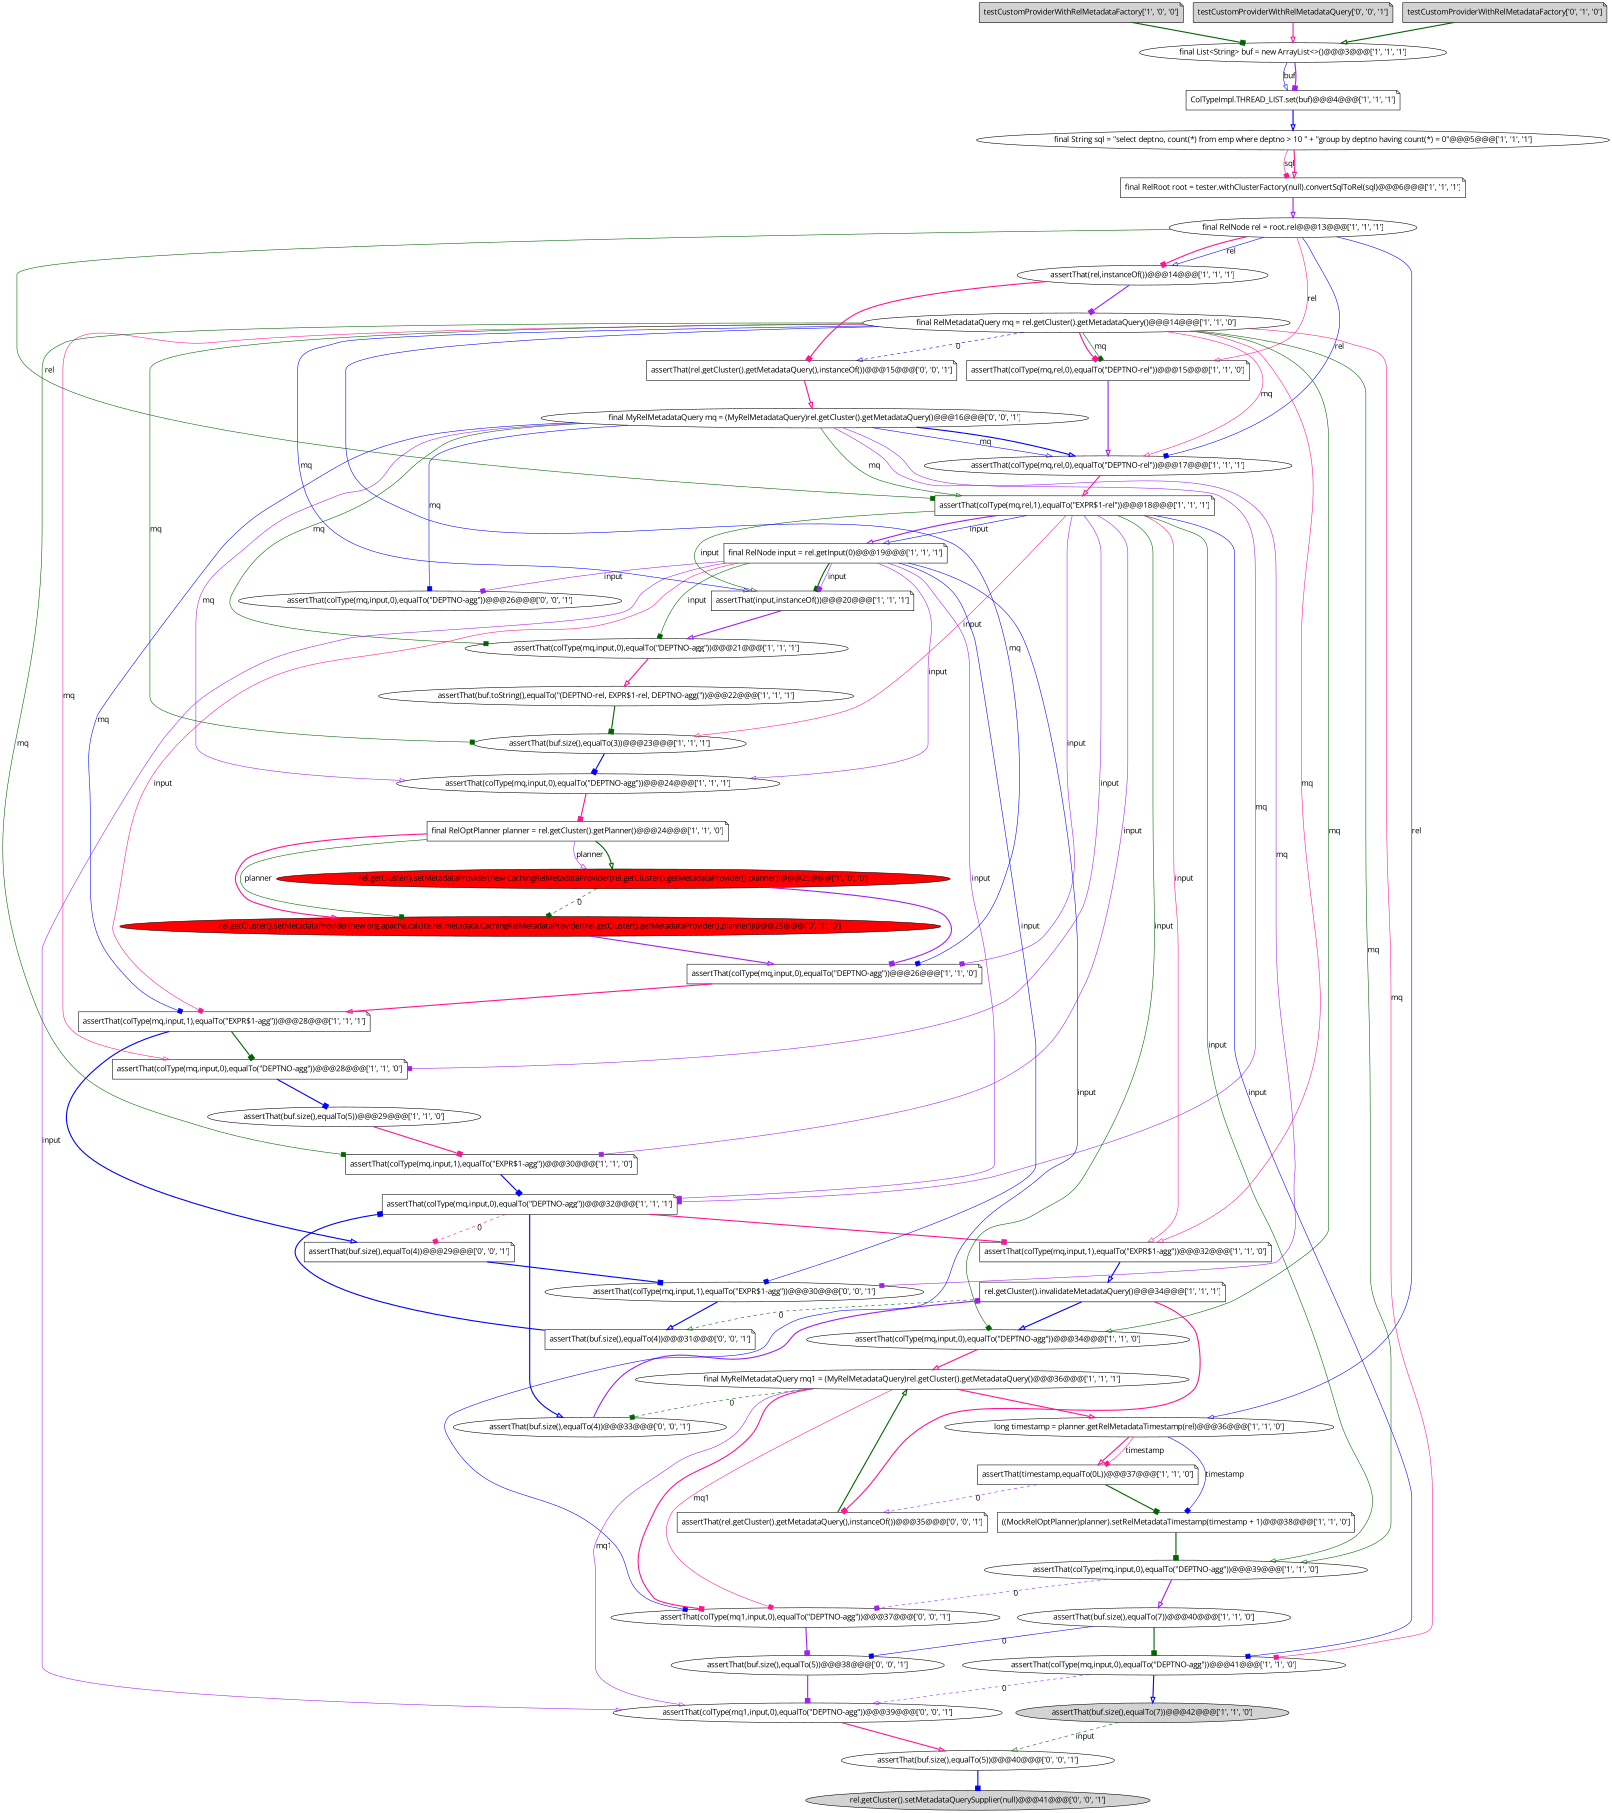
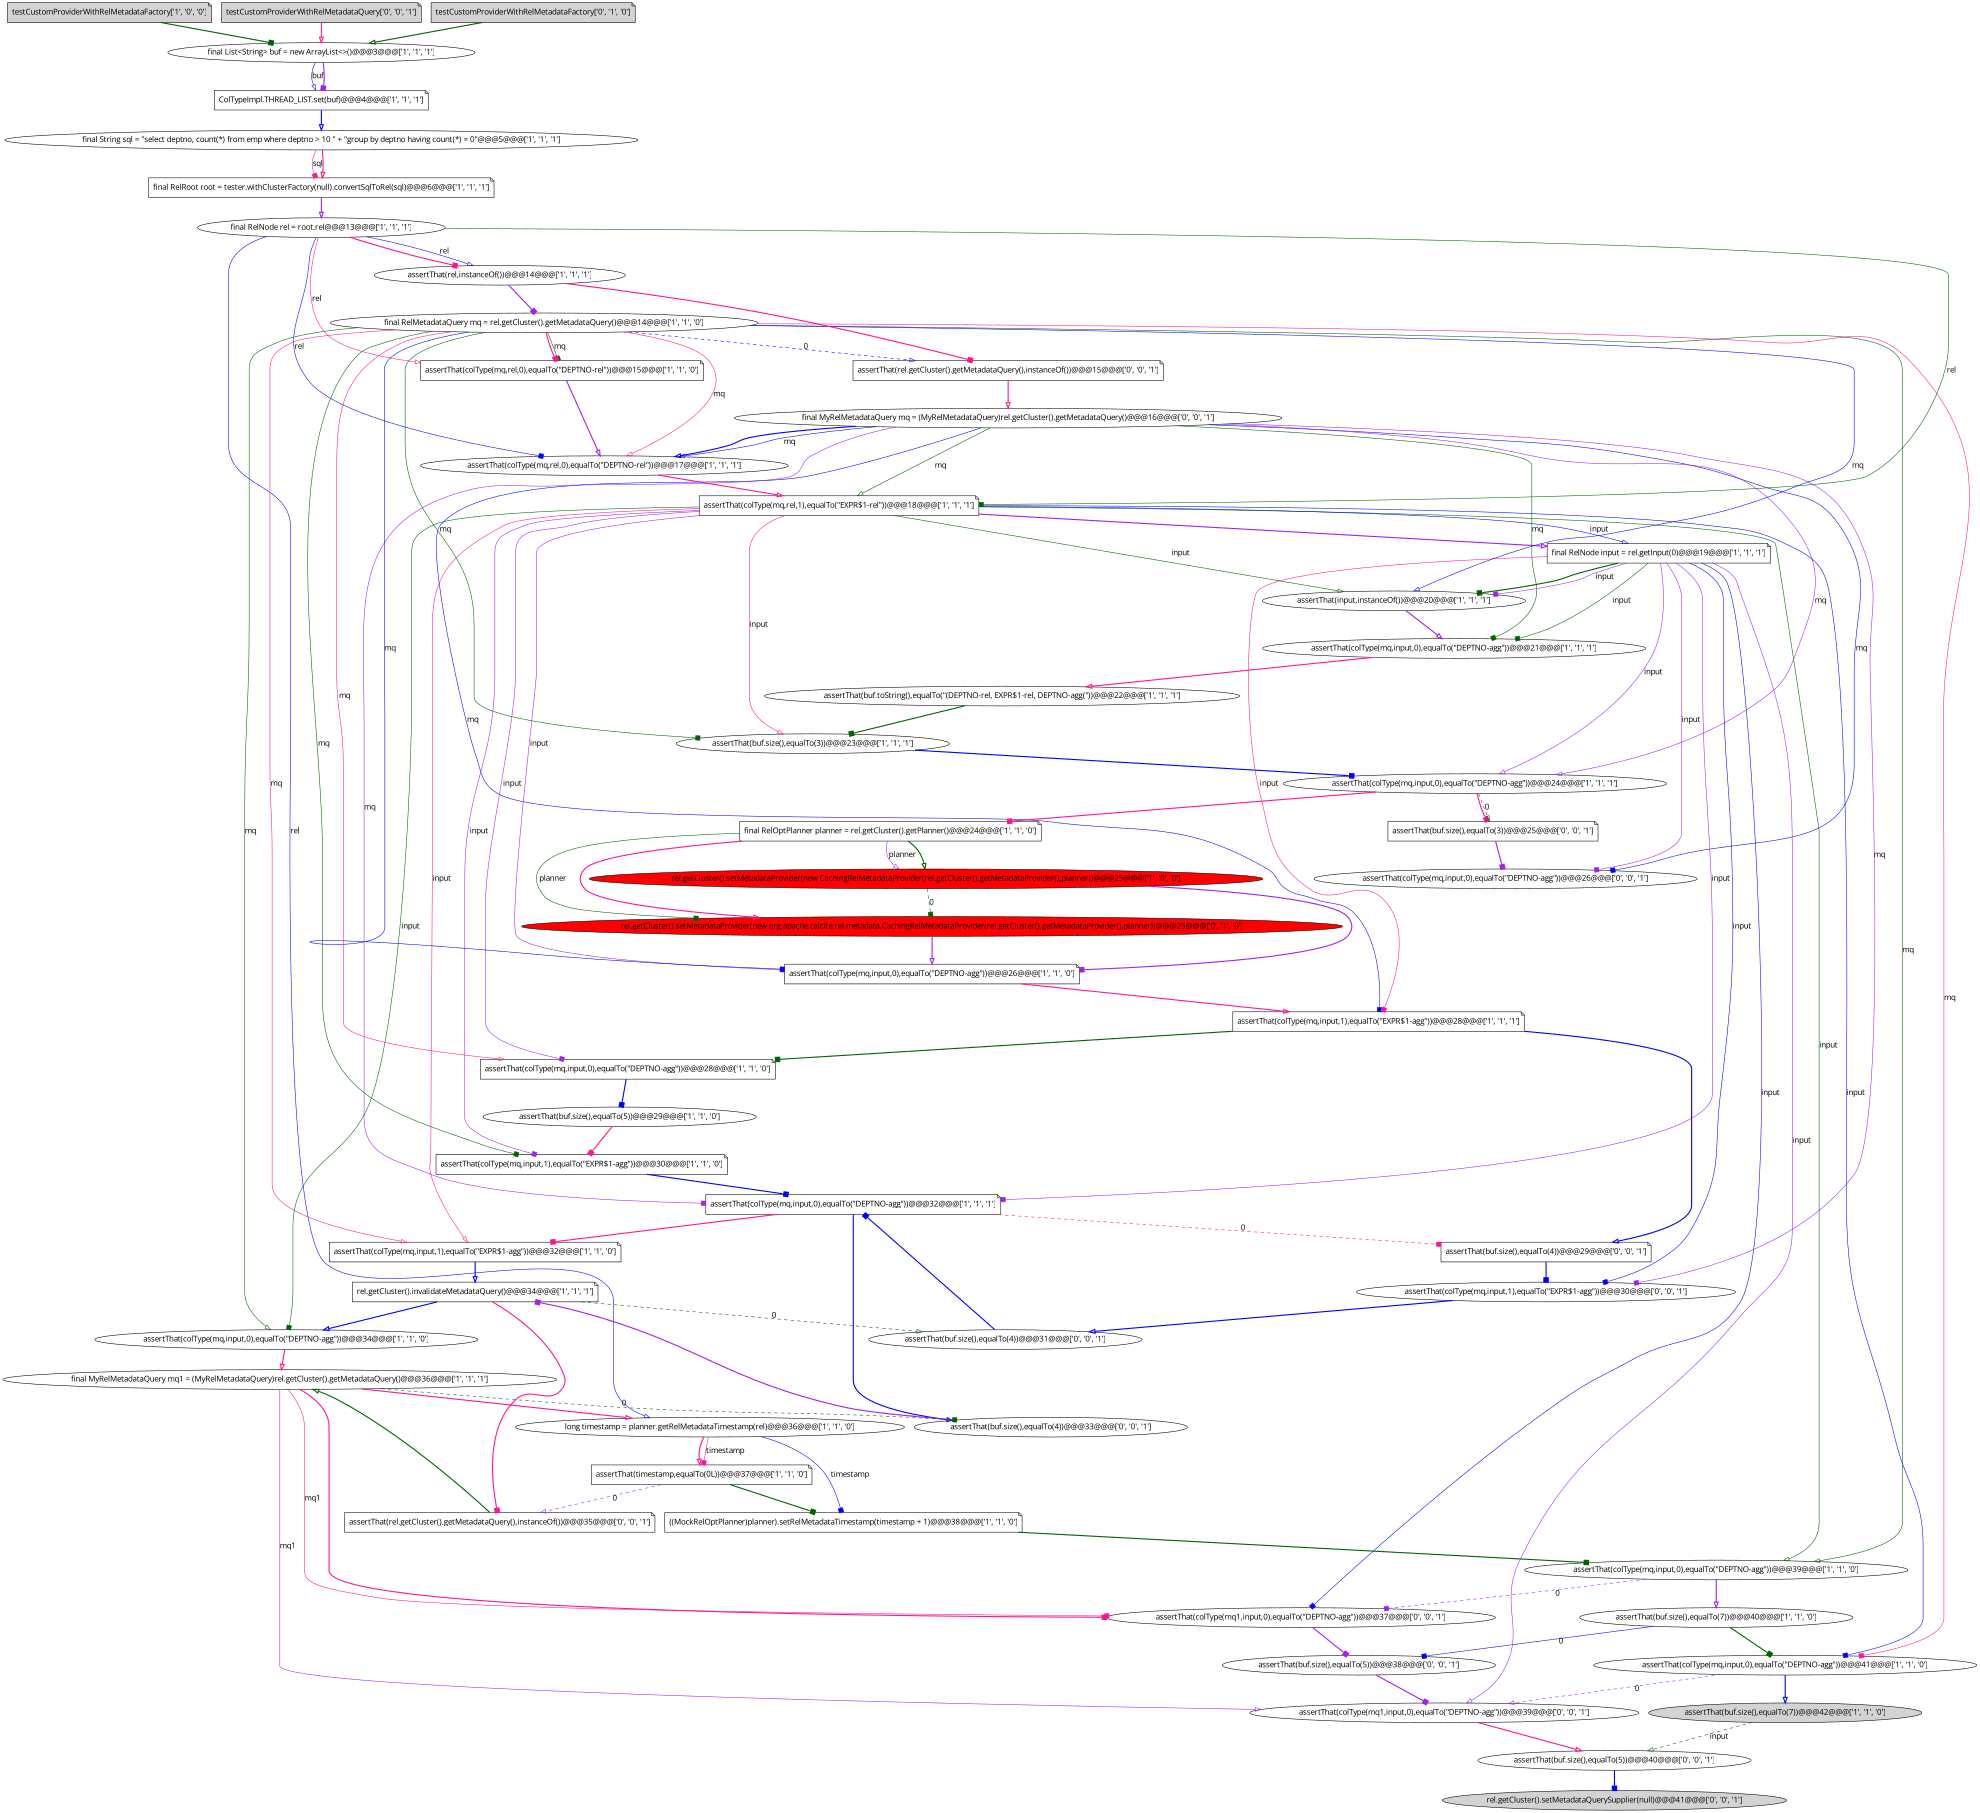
(813, 601) -> (1394, 601)
none -> (1493, 831)
(650, 1340) -> (1005, 1340)
